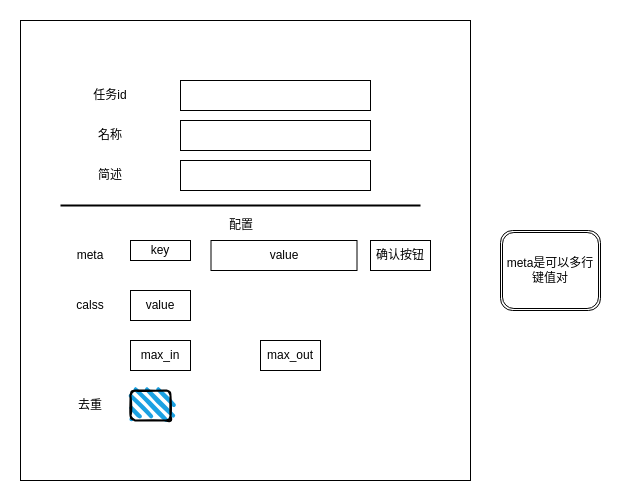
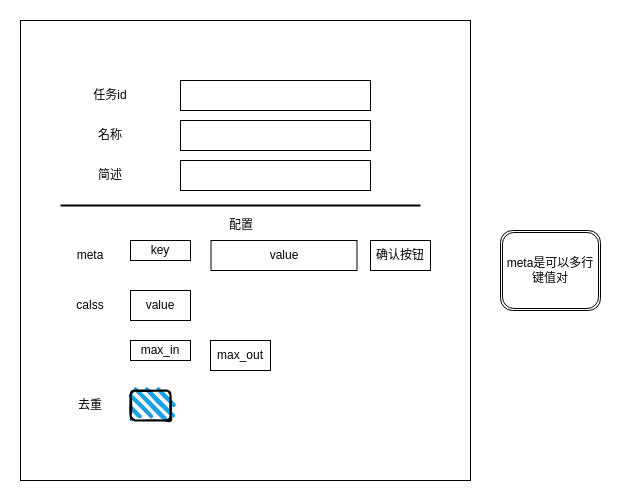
(161, 356) -> (161, 351)
(291, 356) -> (241, 356)
